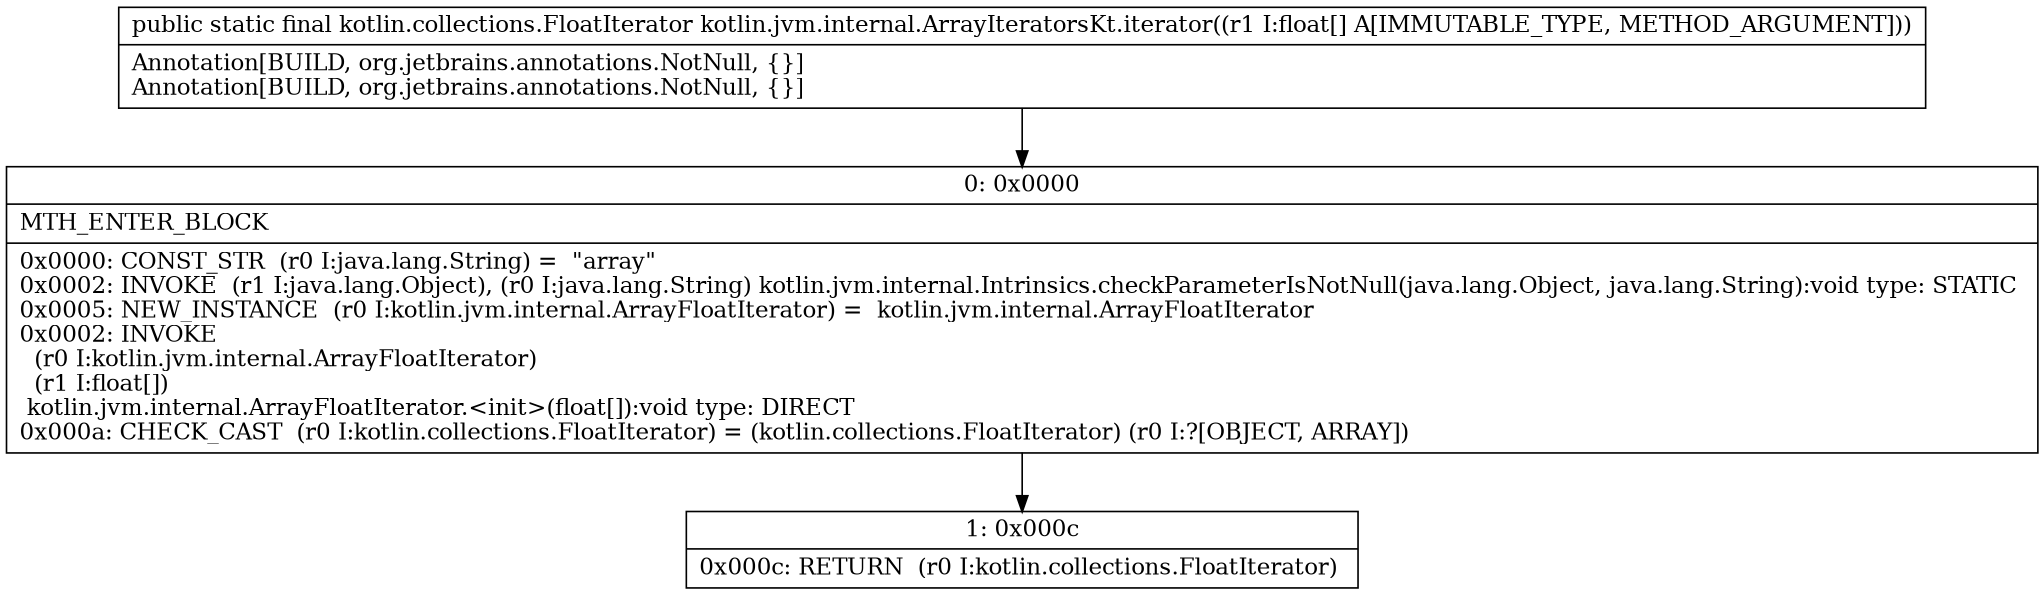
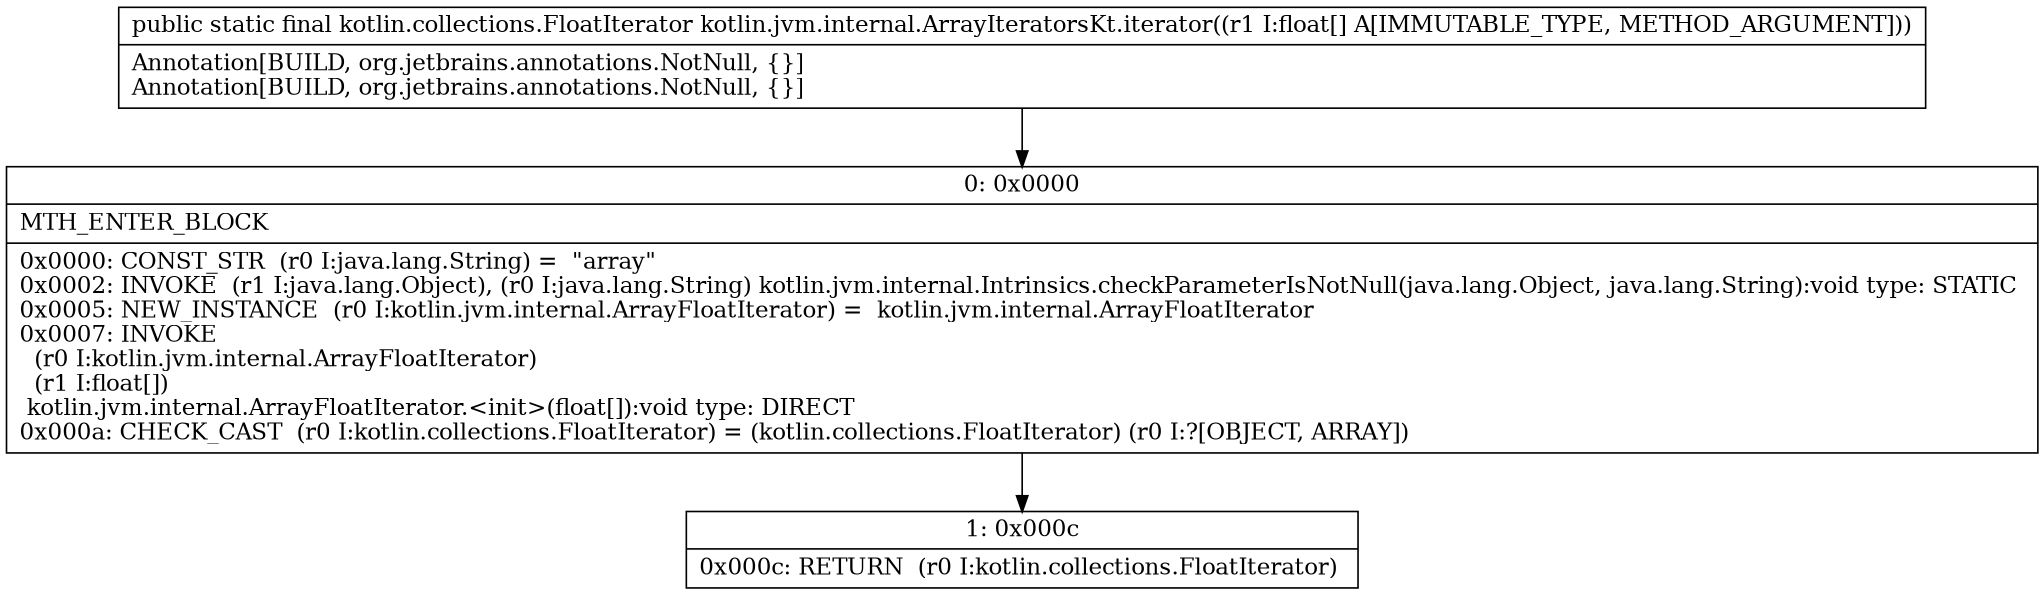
(126, 335) -> (126, 335)
